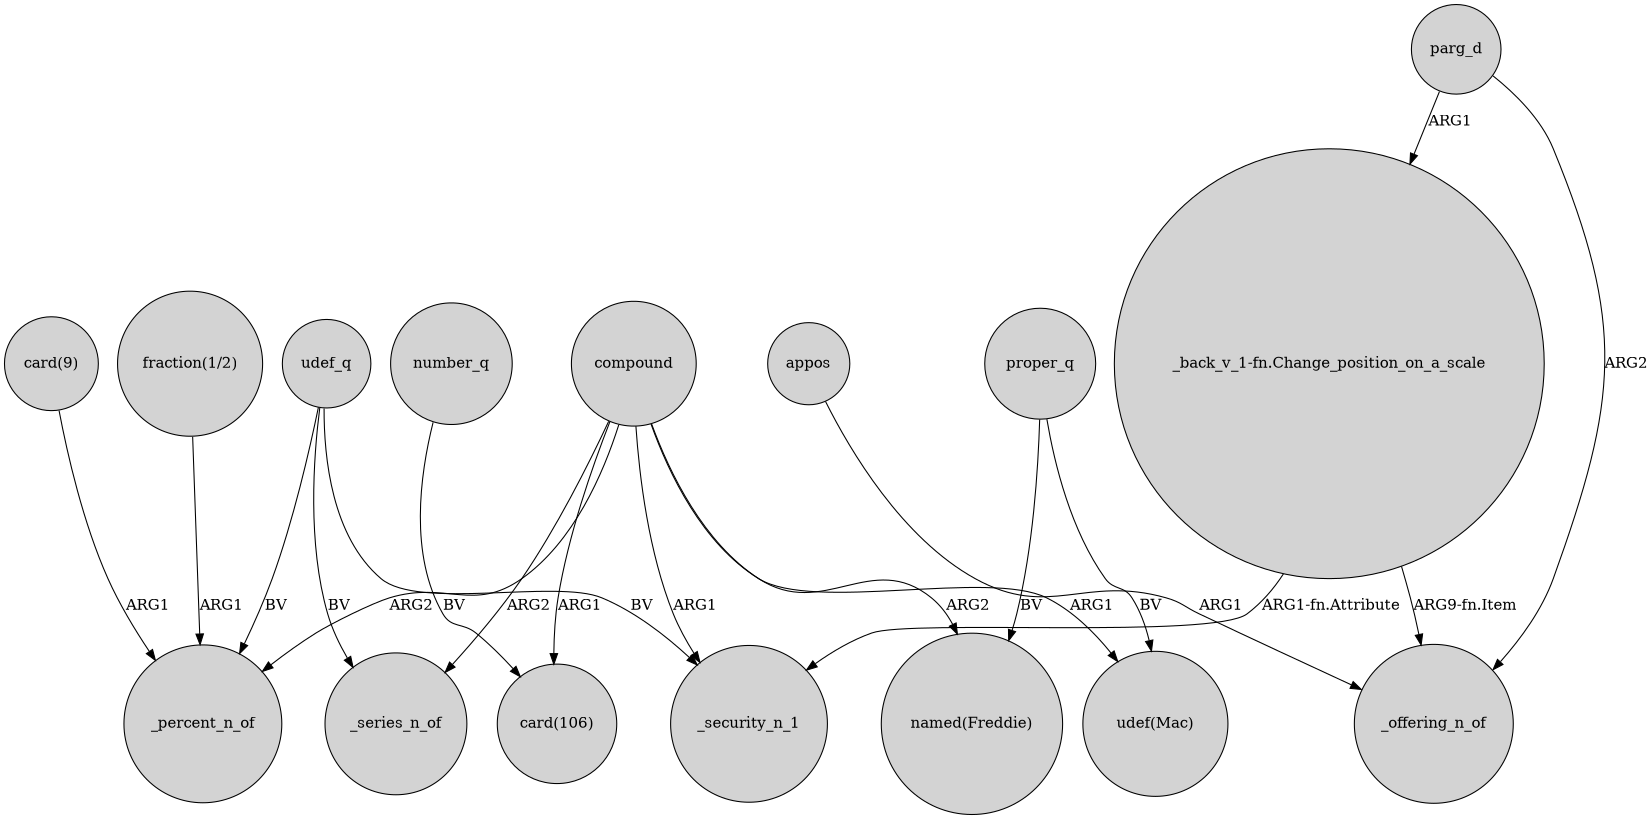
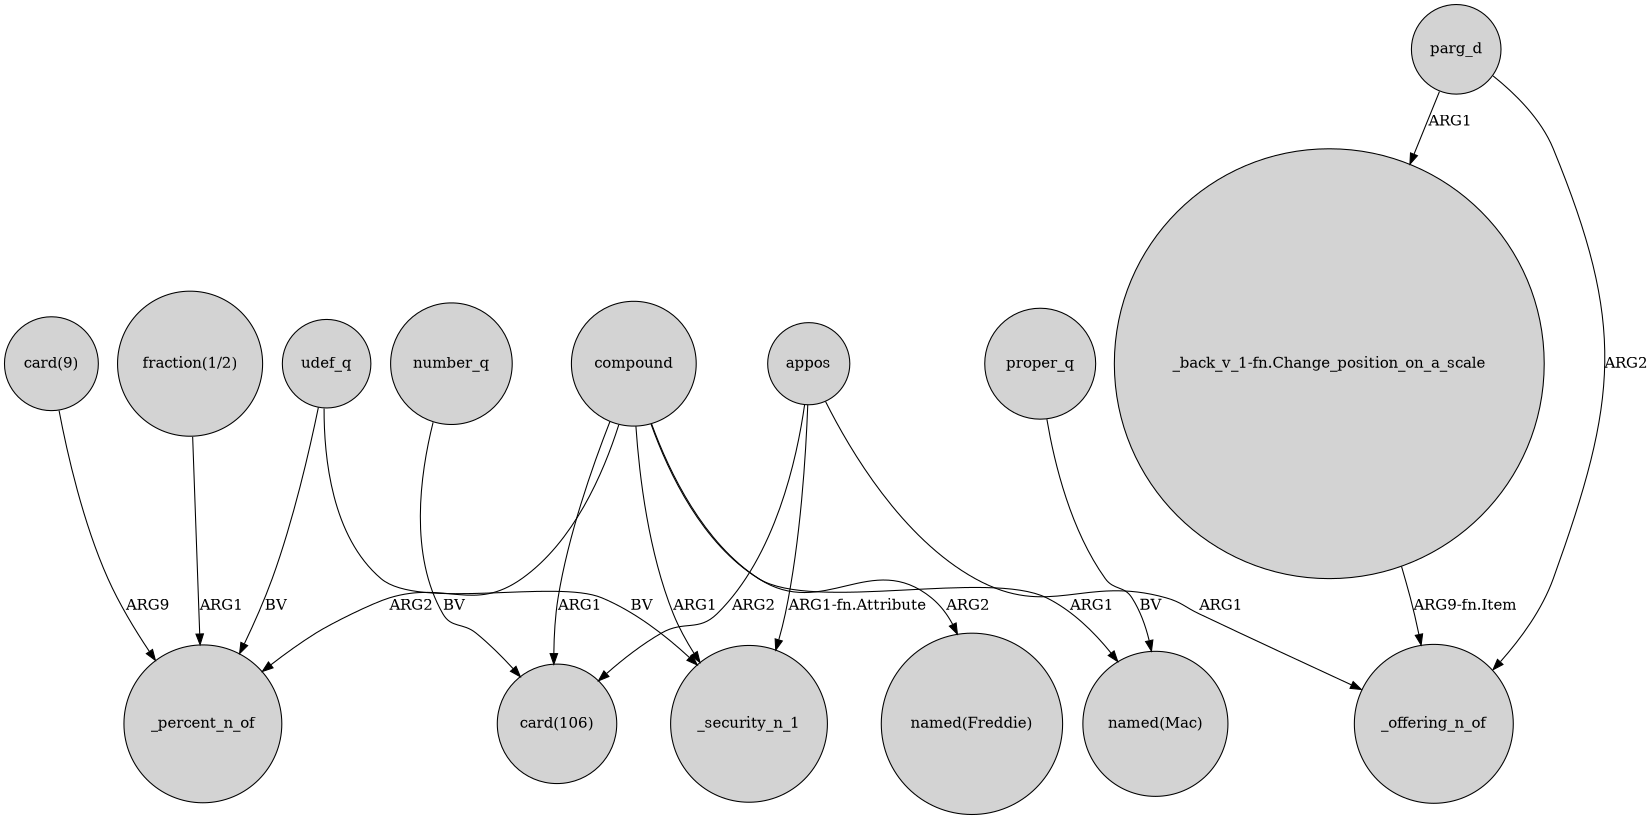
(1032, 526) -> none
none -> (753, 566)
(148, 606) -> (148, 606)
(1055, 628) -> (799, 523)
(396, 724) -> none
(1155, 724) -> (1155, 724)
